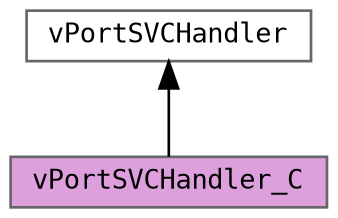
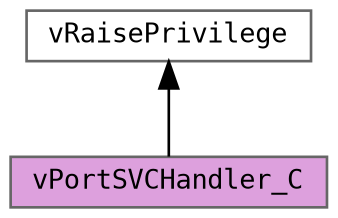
(169, 36) -> (169, 36)
